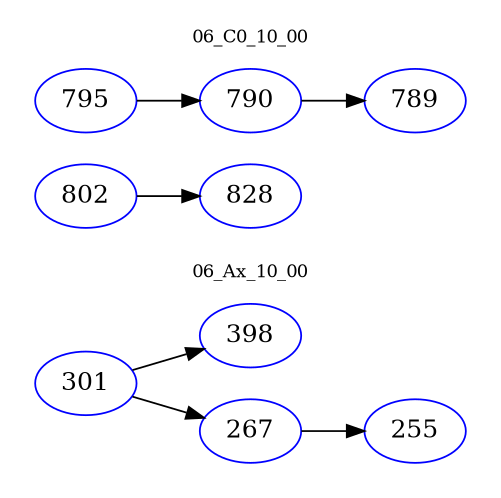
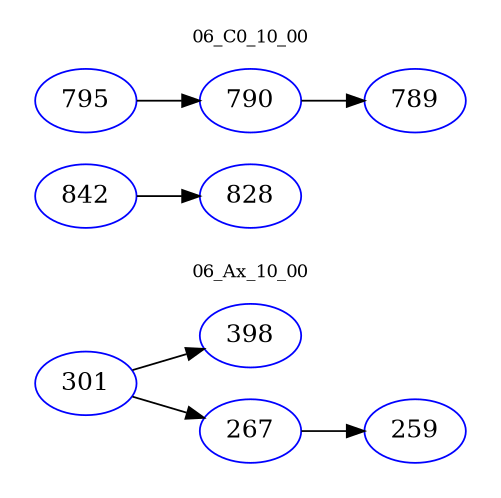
(86, 196) -> (86, 196)
(415, 431) -> (415, 431)
